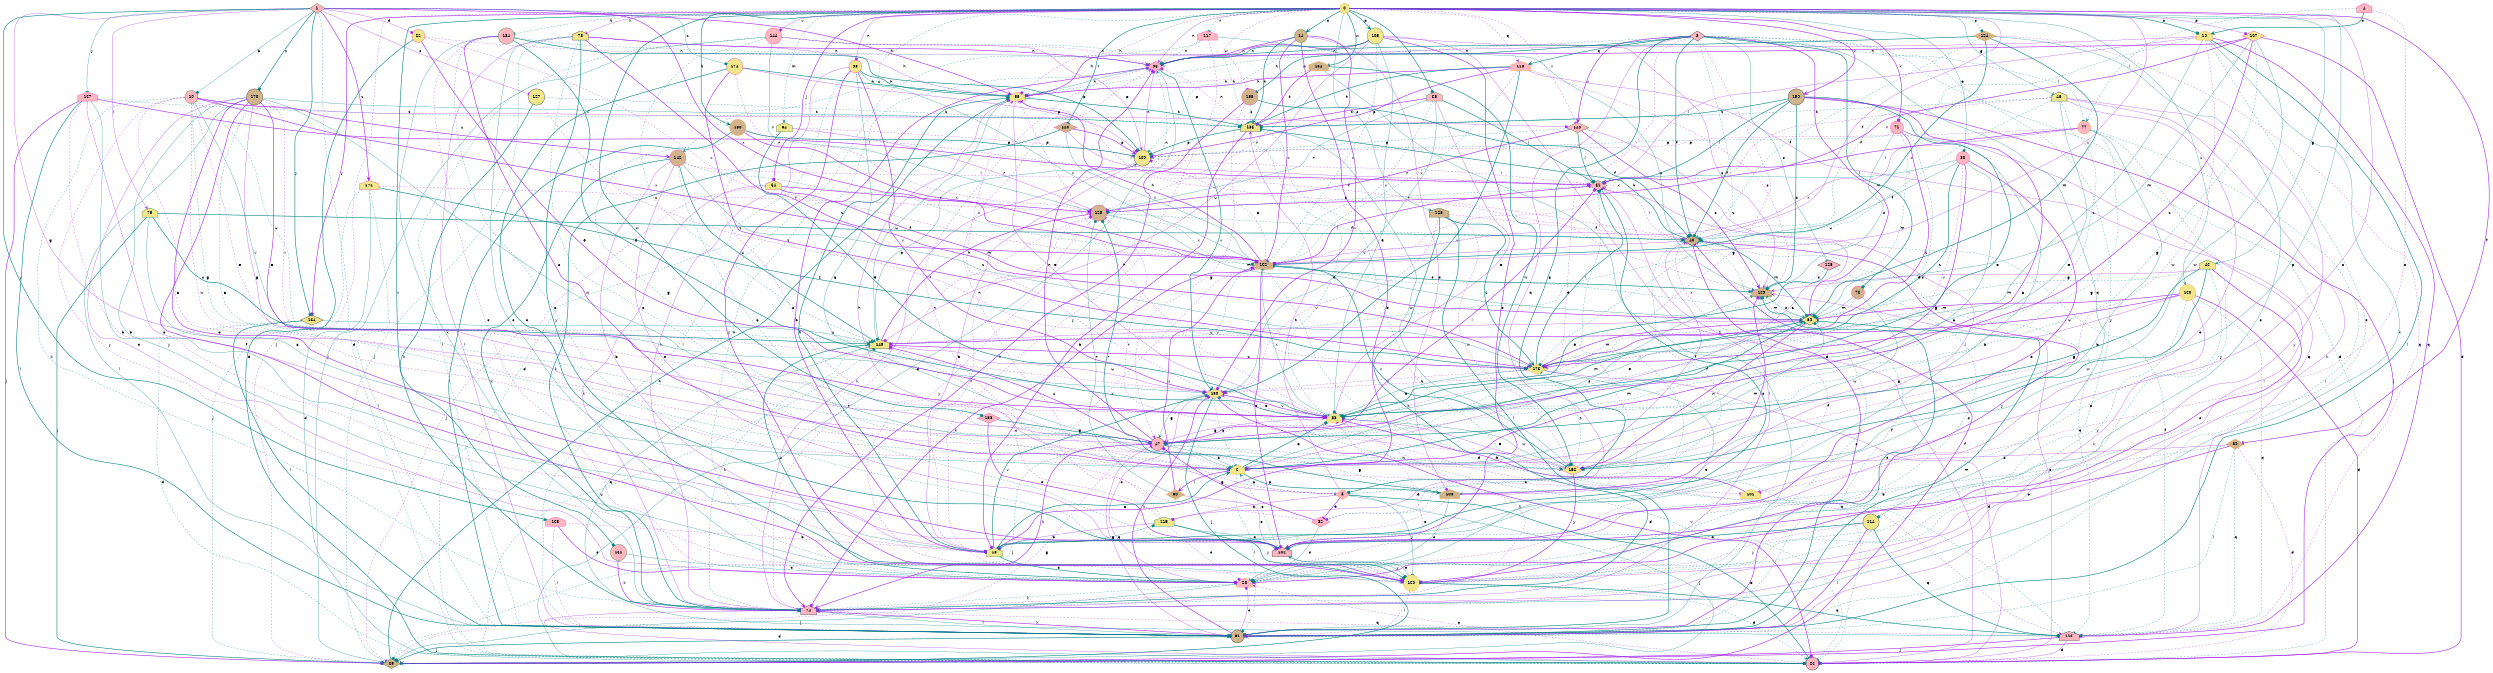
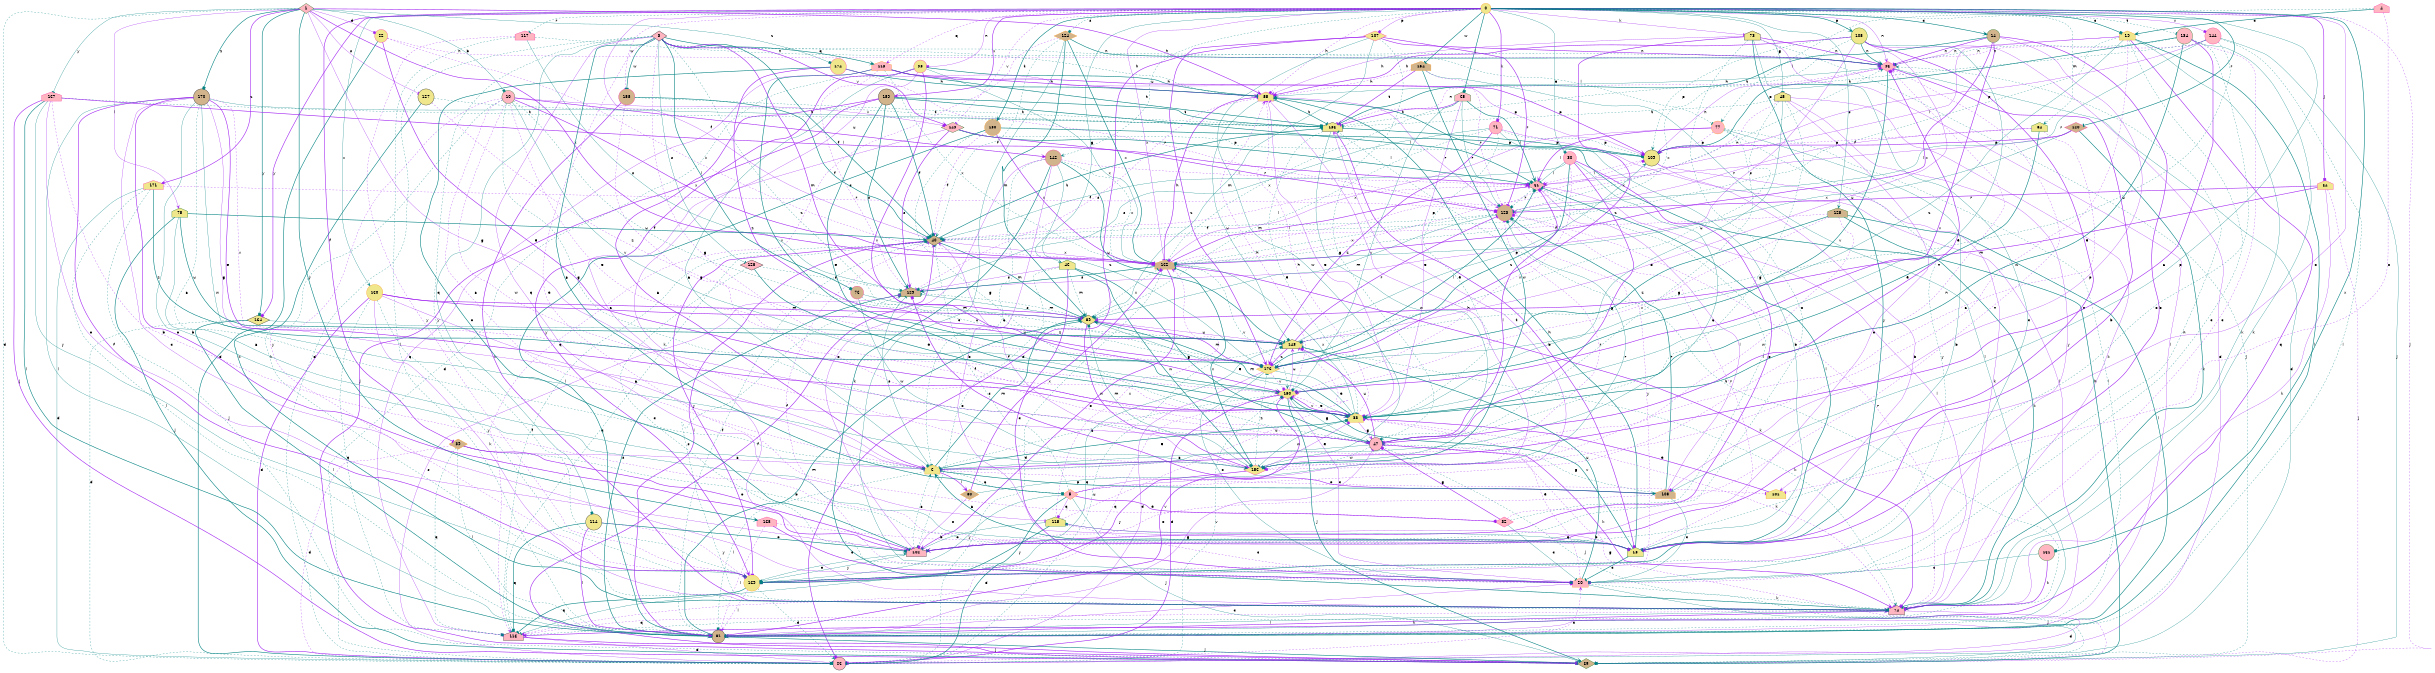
none -> (1399, 121)
(1258, 387) -> (1075, 417)
(989, 418) -> none
